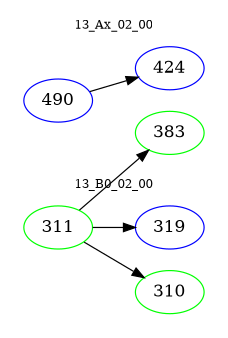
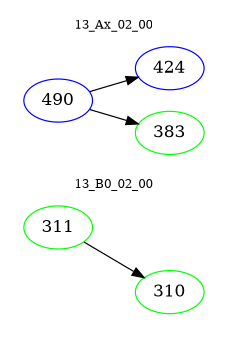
(109, 184) -> (108, 115)
(170, 227) -> none
